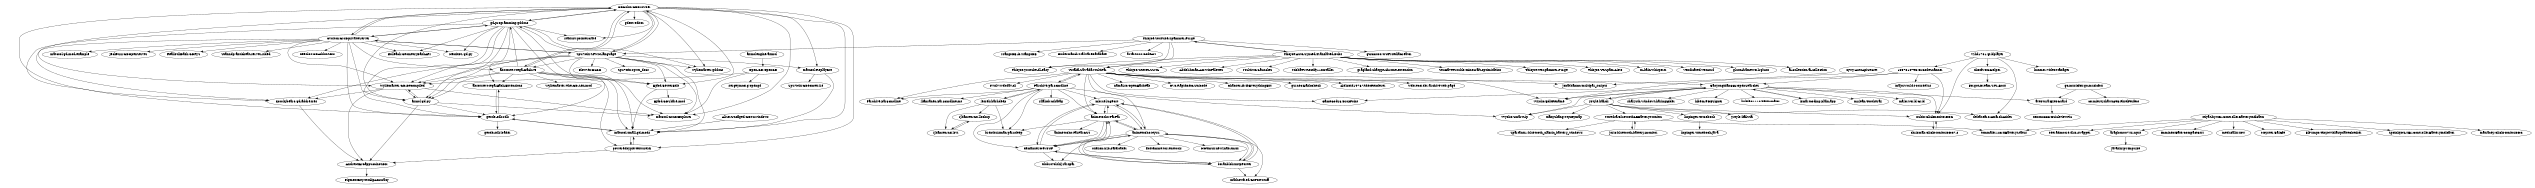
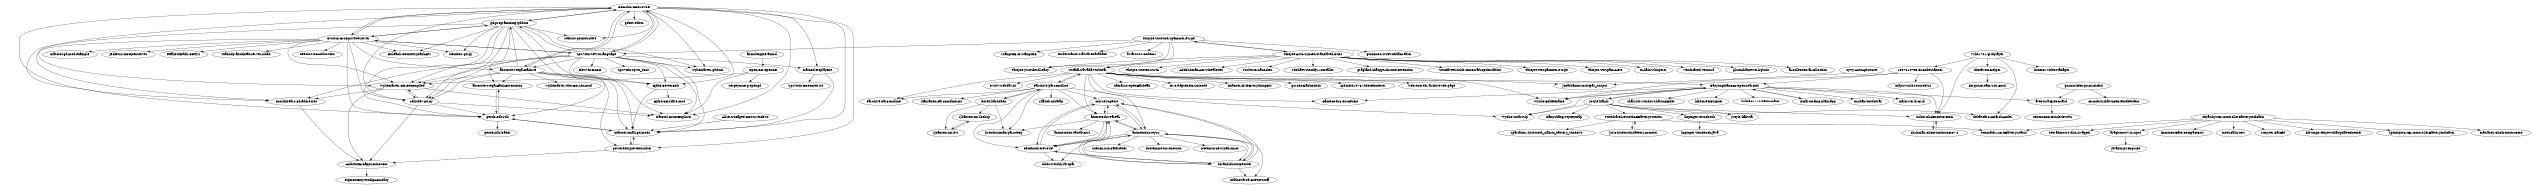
(421, 102) -> (421, 102)
